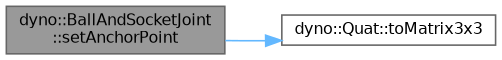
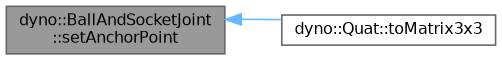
(245, 41) -> (262, 19)
